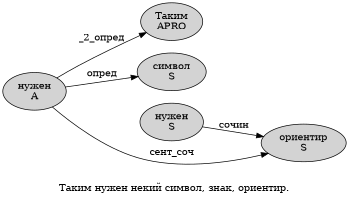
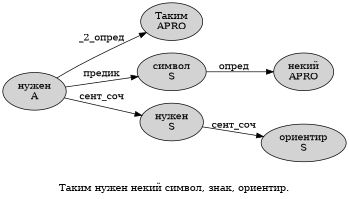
none -> (304, 72)
(102, 74) -> (102, 74)
(234, 125) -> (234, 125)
(150, 161) -> (100, 106)
